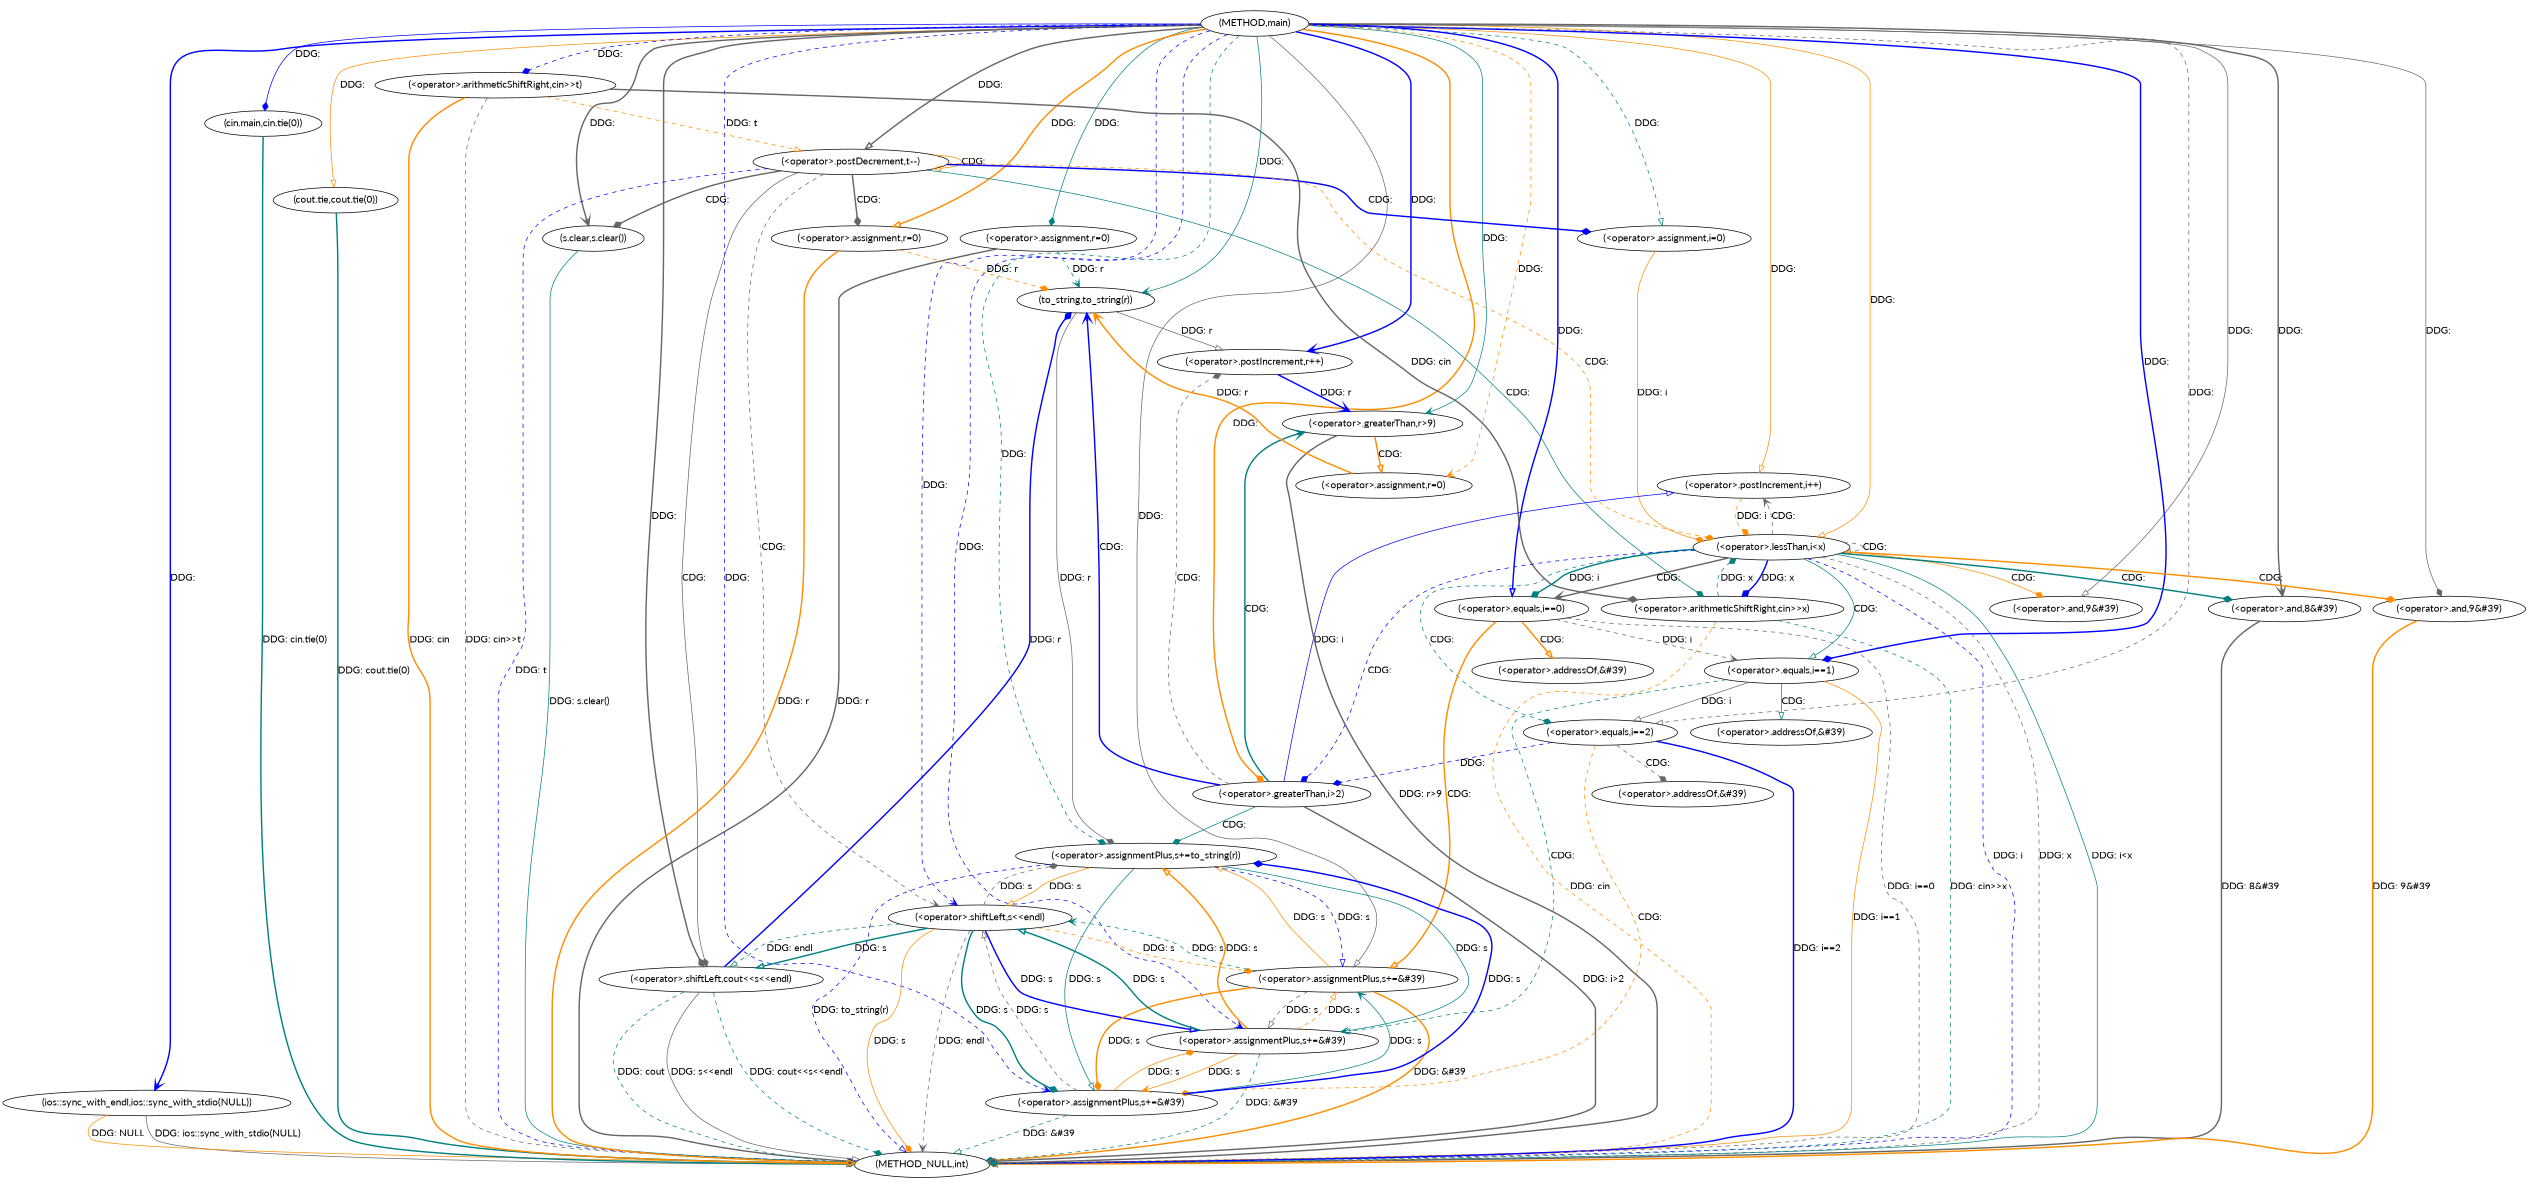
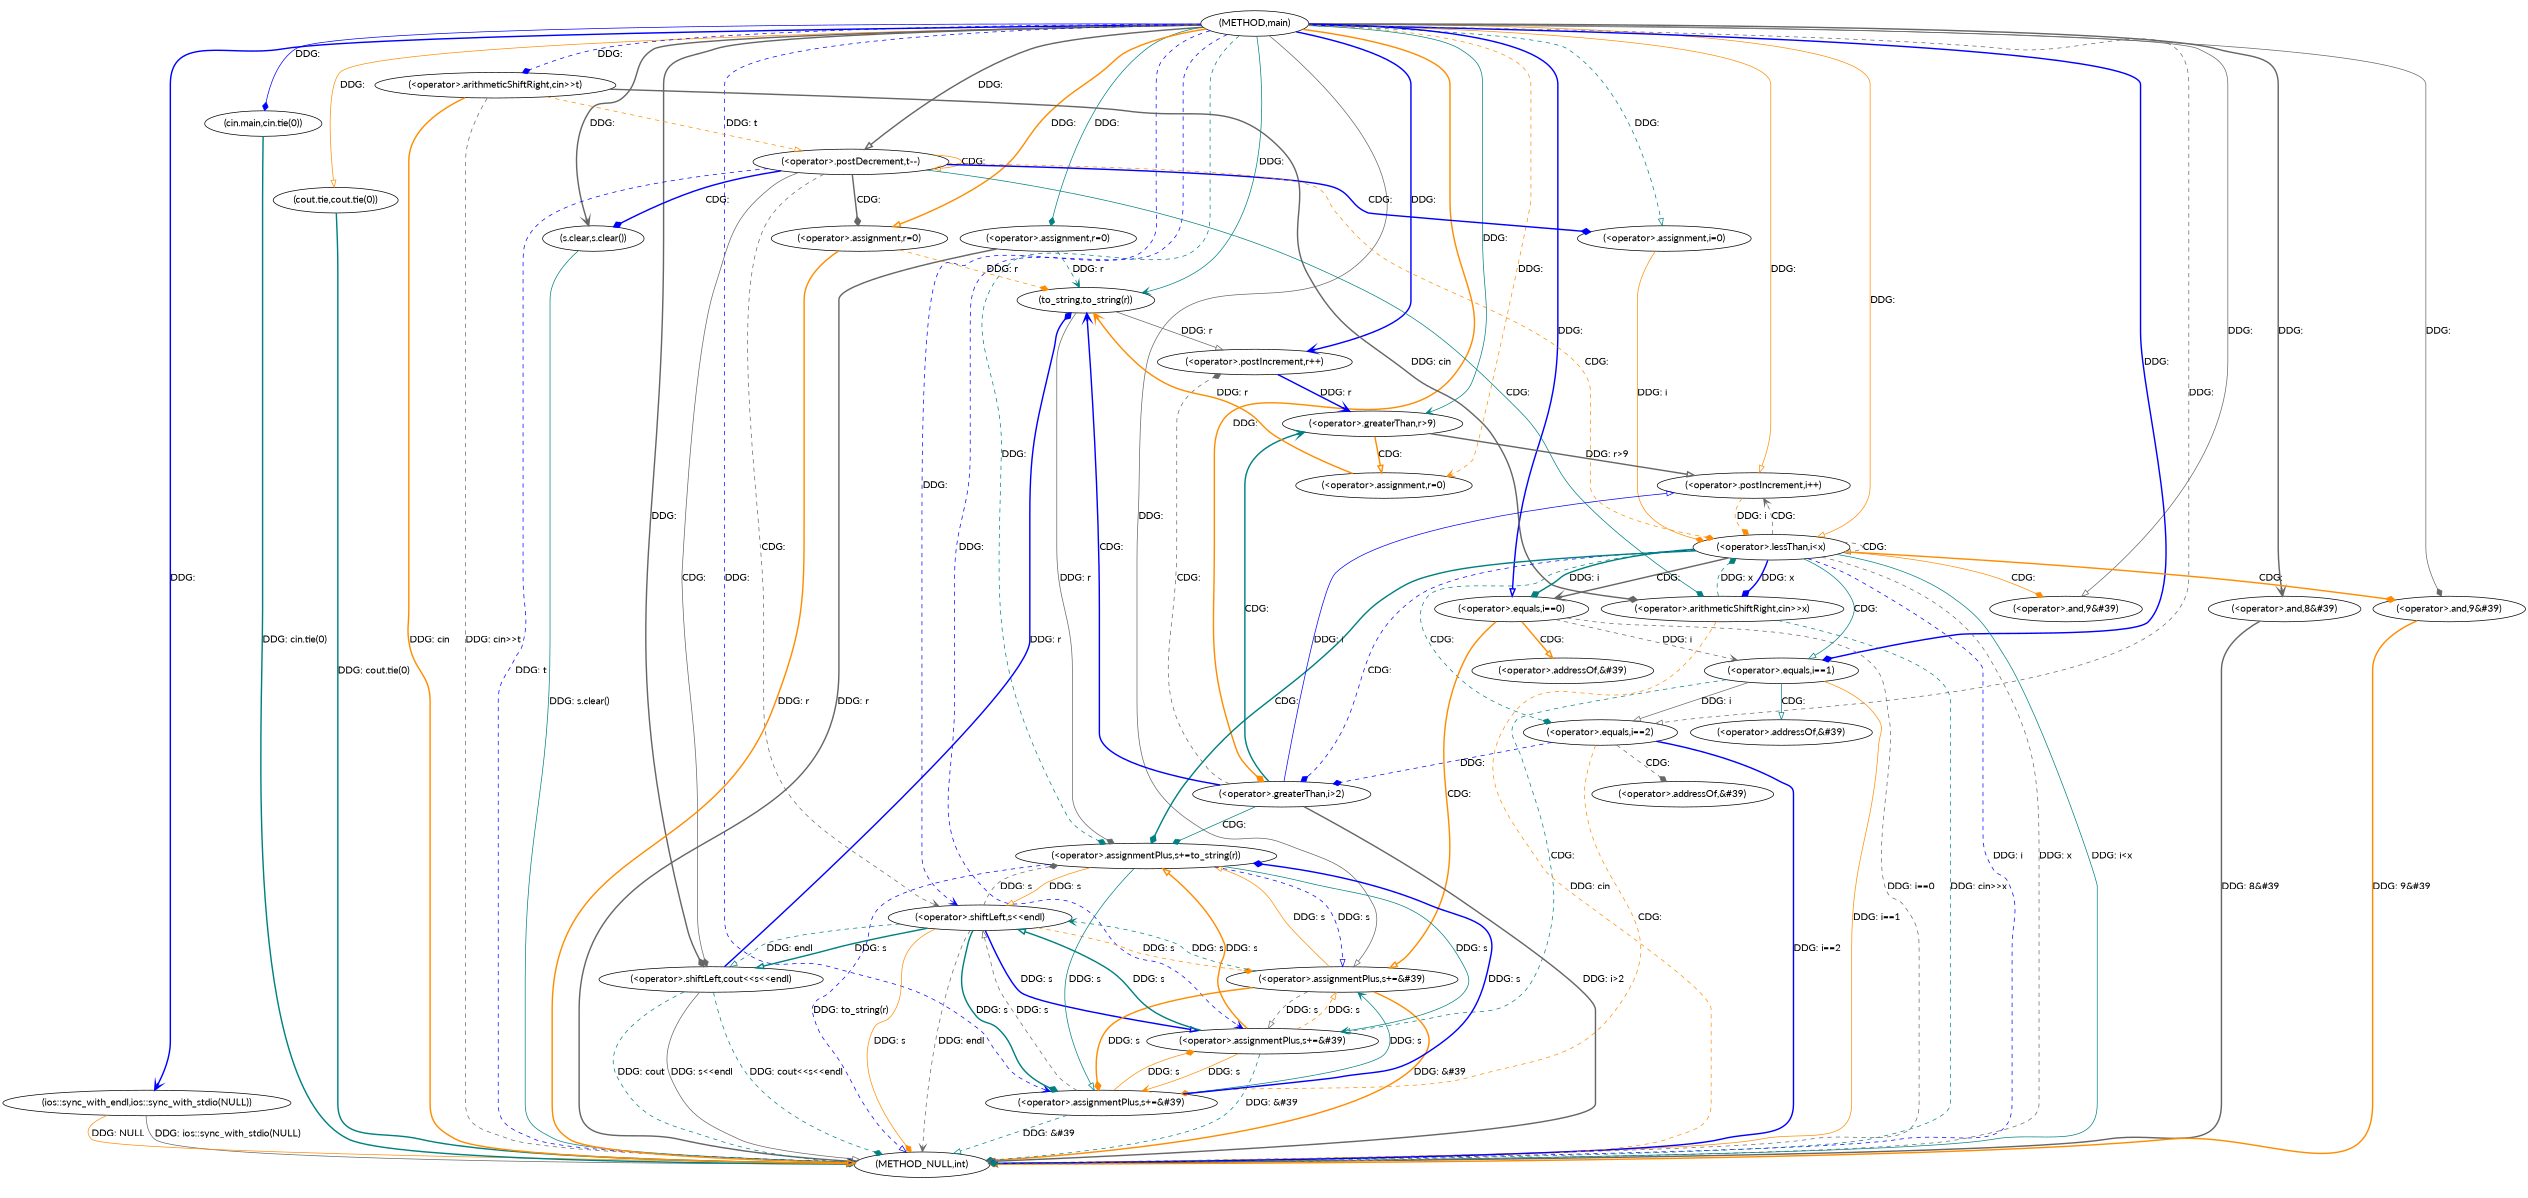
(699, 190) -> (699, 190)
(2032, 572) -> (1379, 602)
(1657, 1013) -> (1559, 454)
